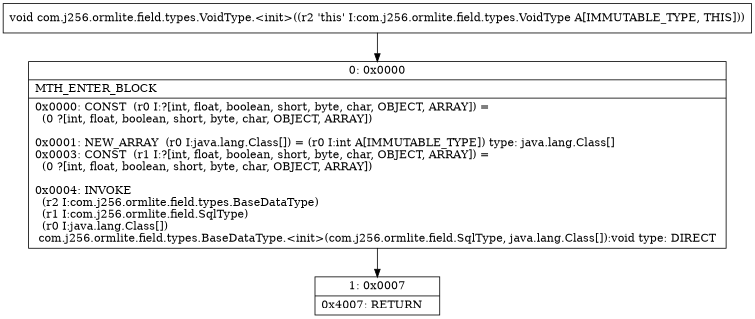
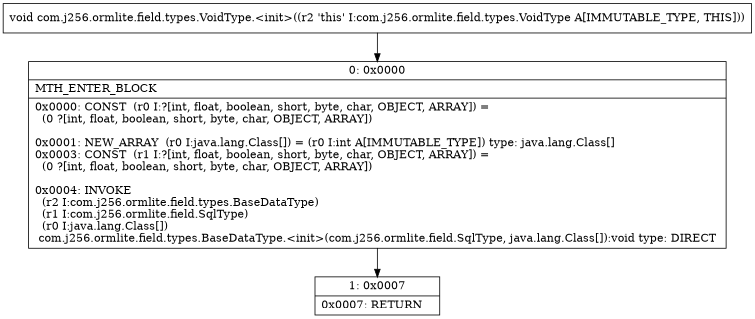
(377, 305) -> (377, 305)
